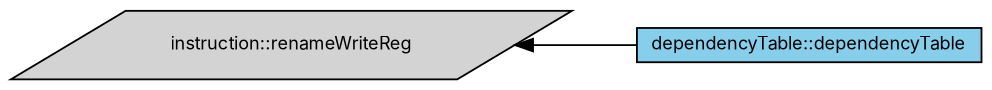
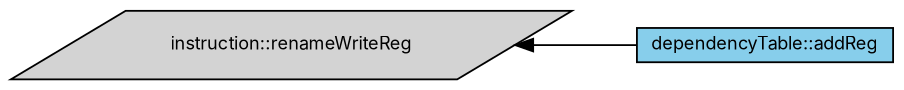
(809, 45) -> (765, 45)
